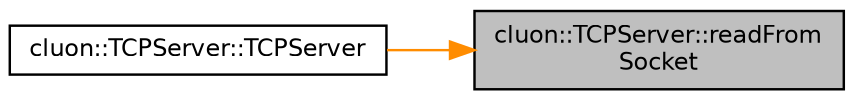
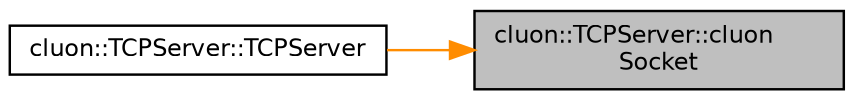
(659, 50) -> (659, 50)
